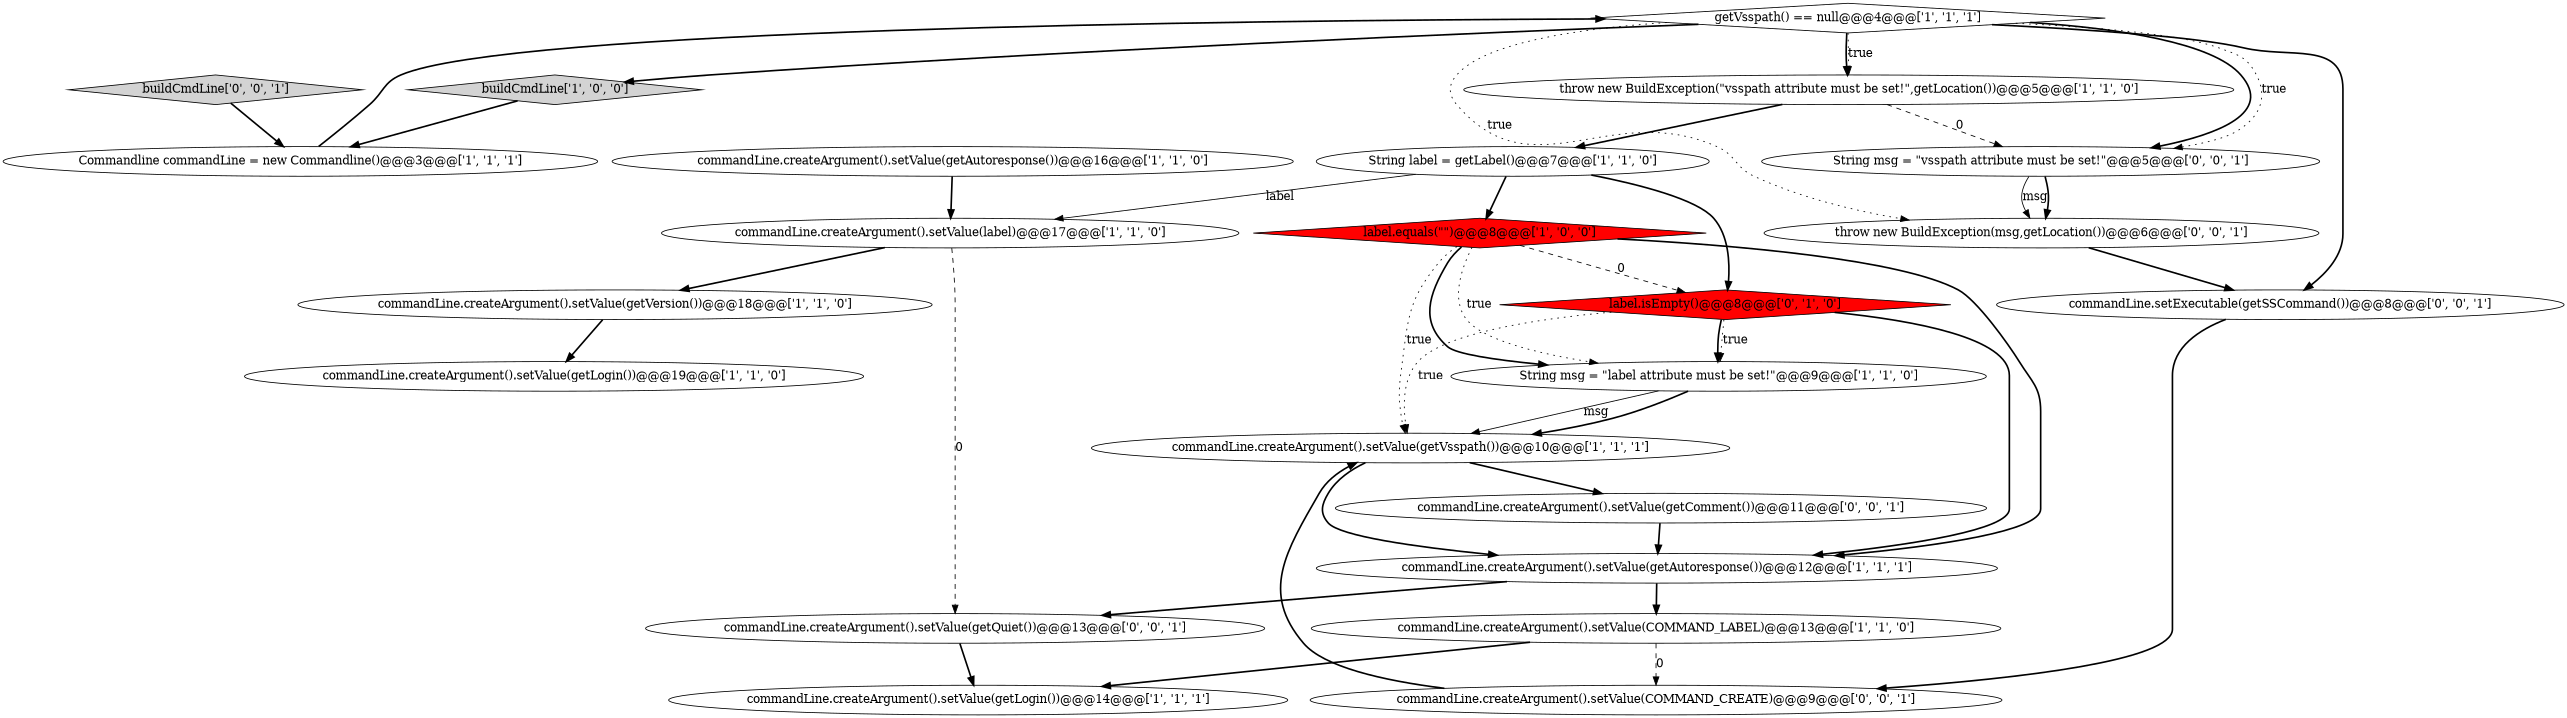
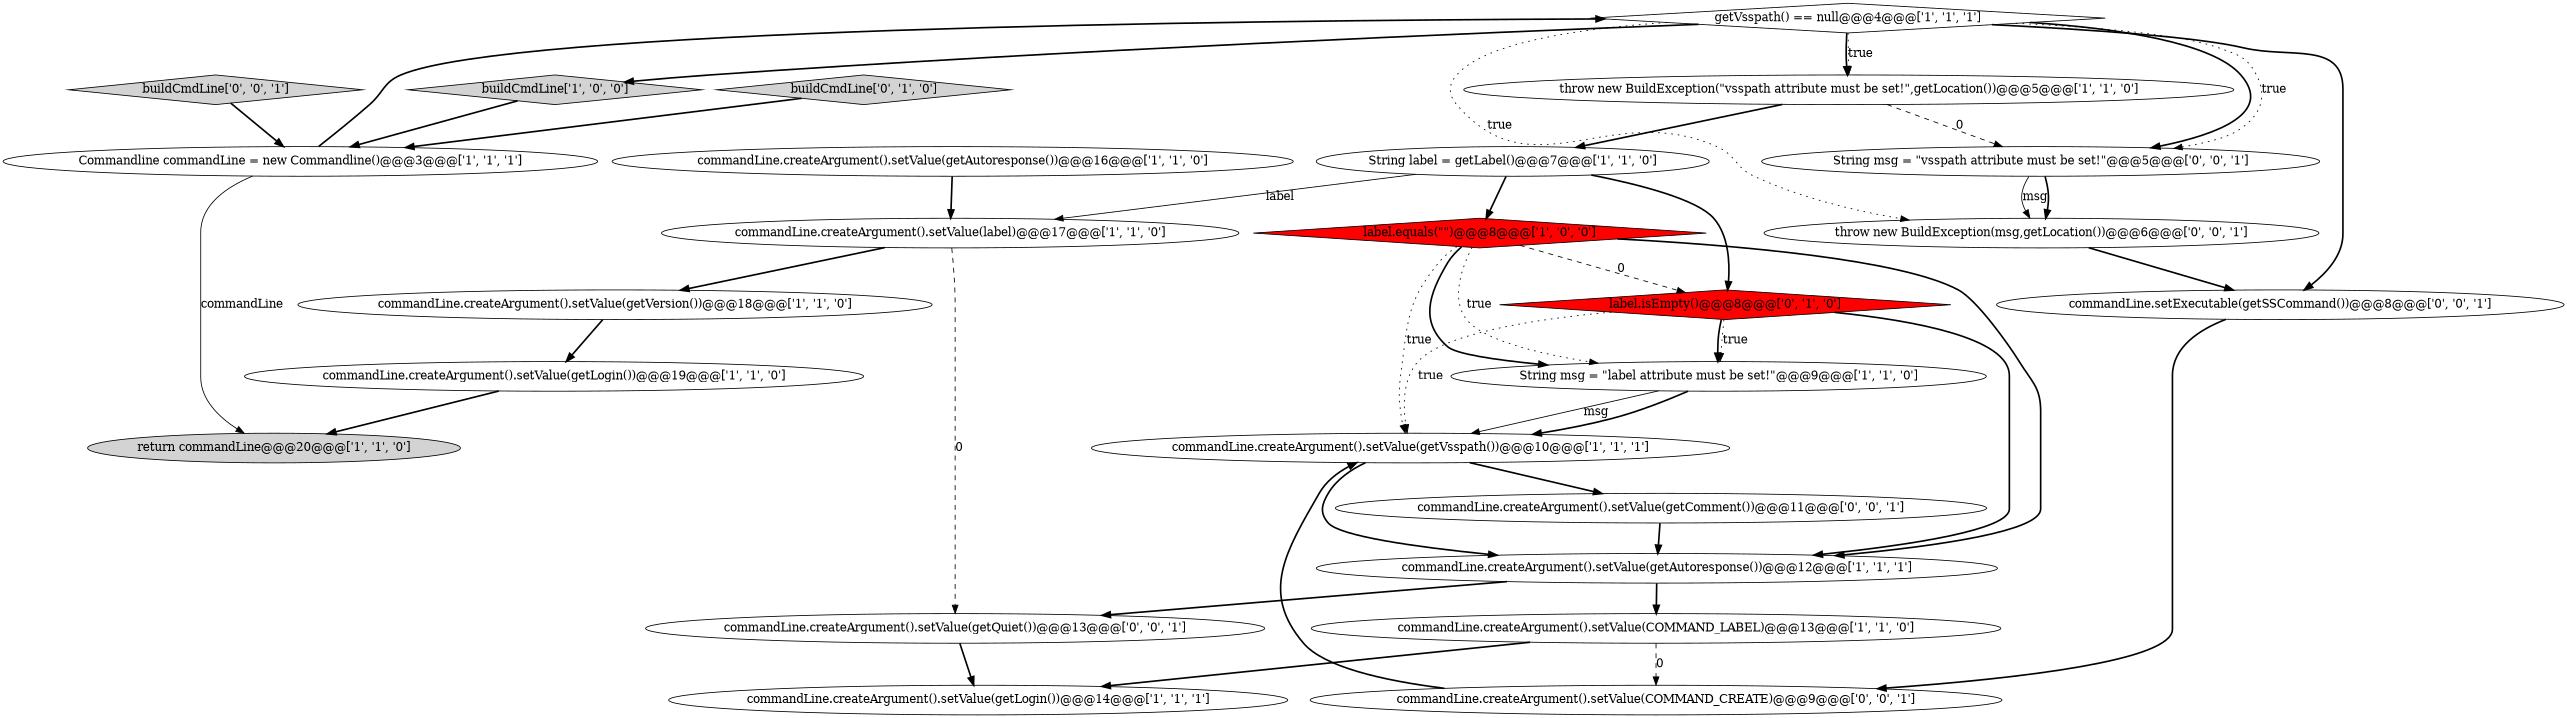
none -> (864, 90)
none -> (274, 448)
